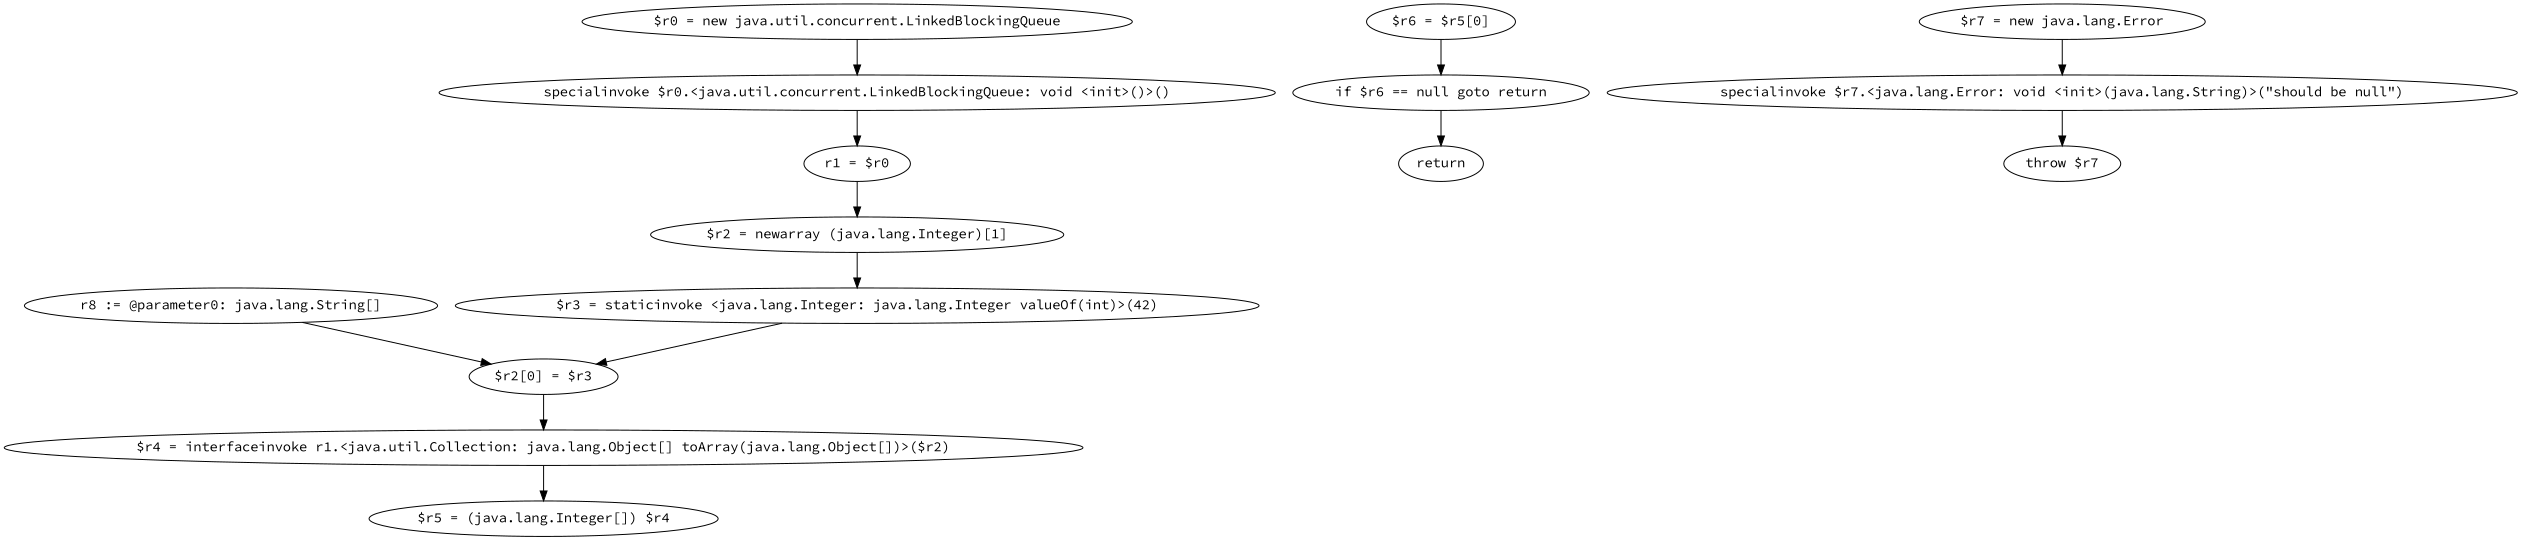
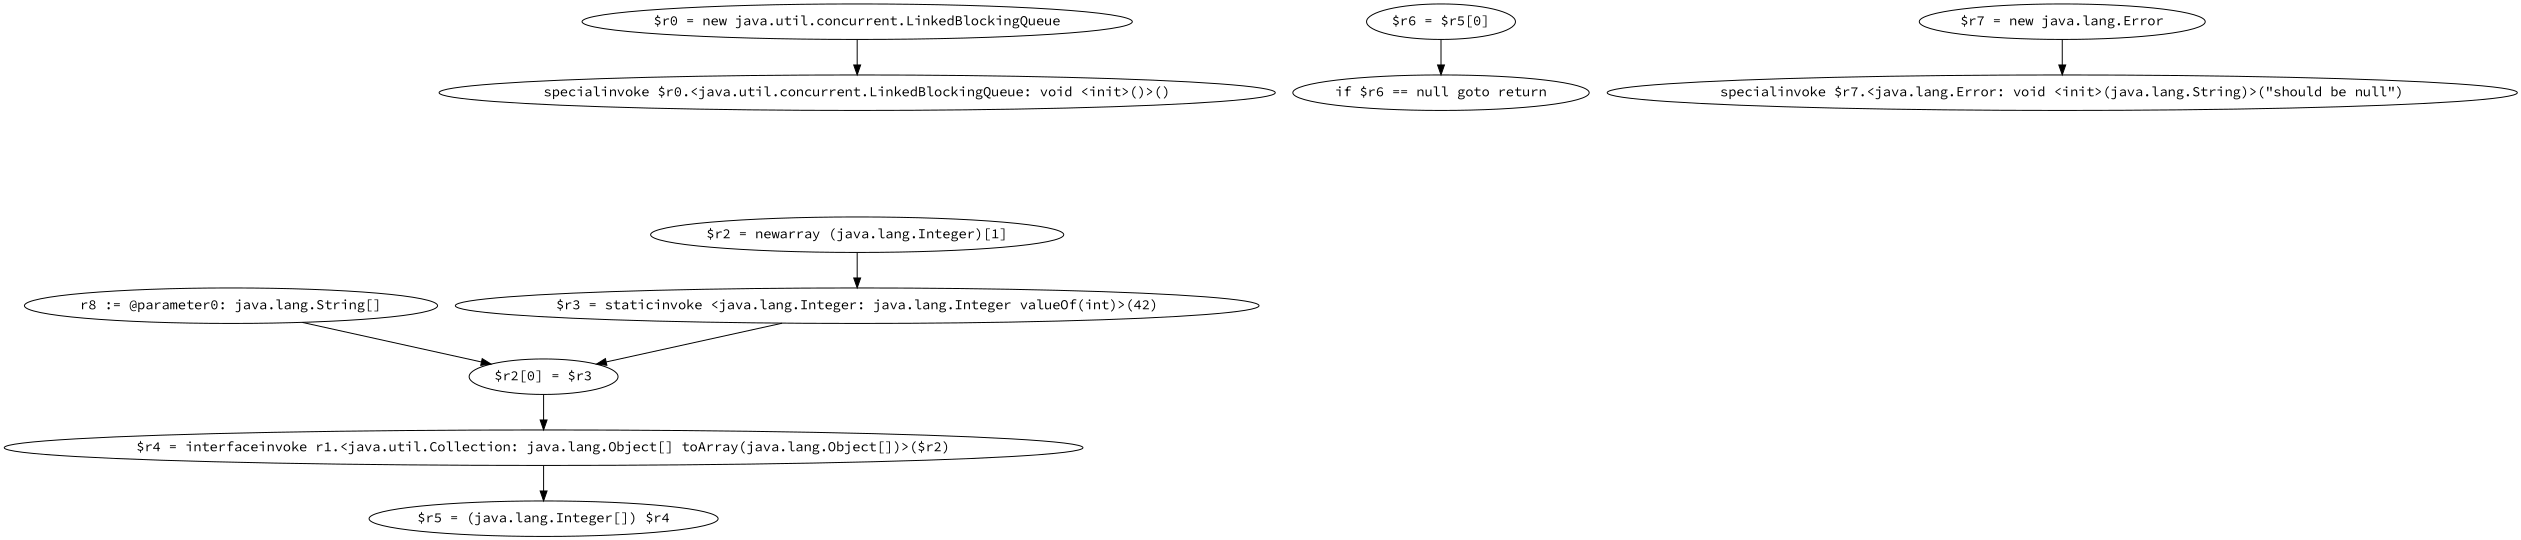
(857, 164) -> none
(1441, 164) -> none
(2062, 164) -> none
